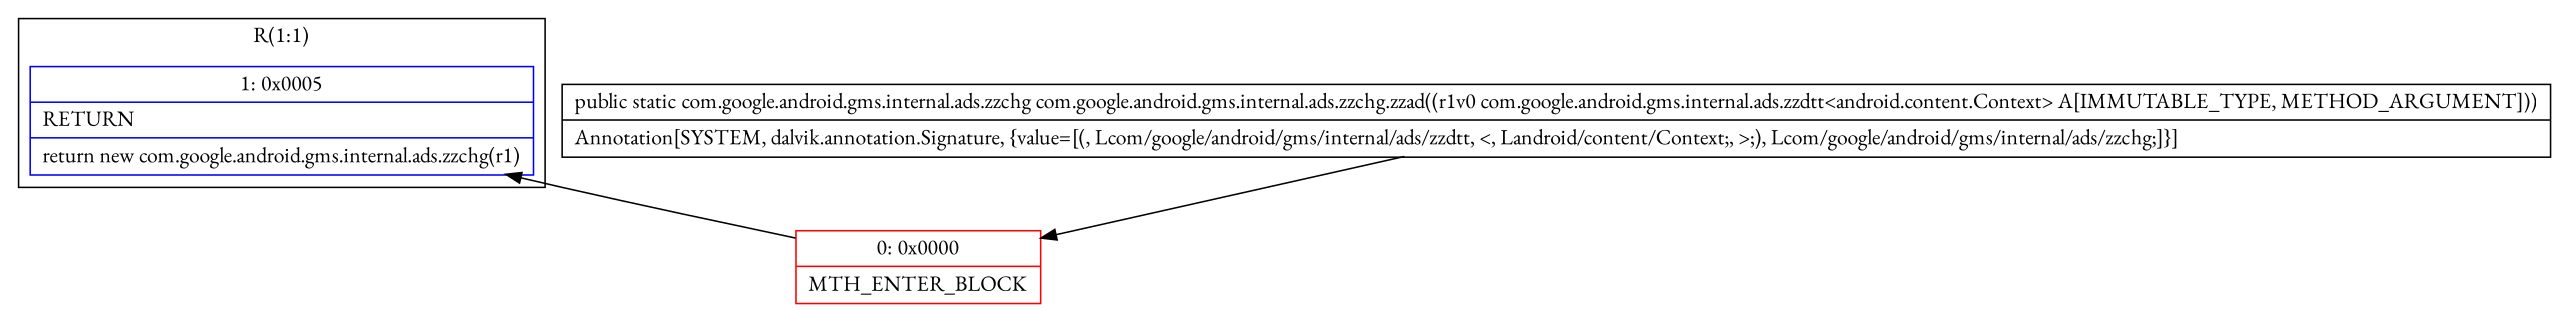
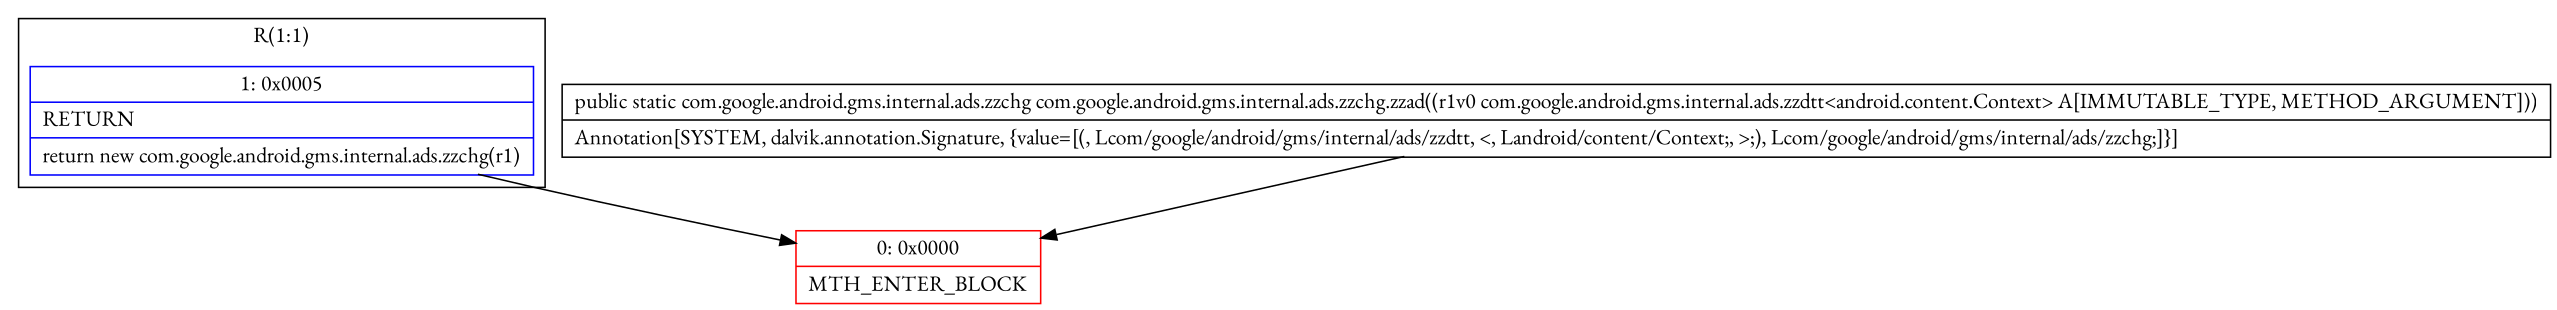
(658, 209) -> (629, 208)
